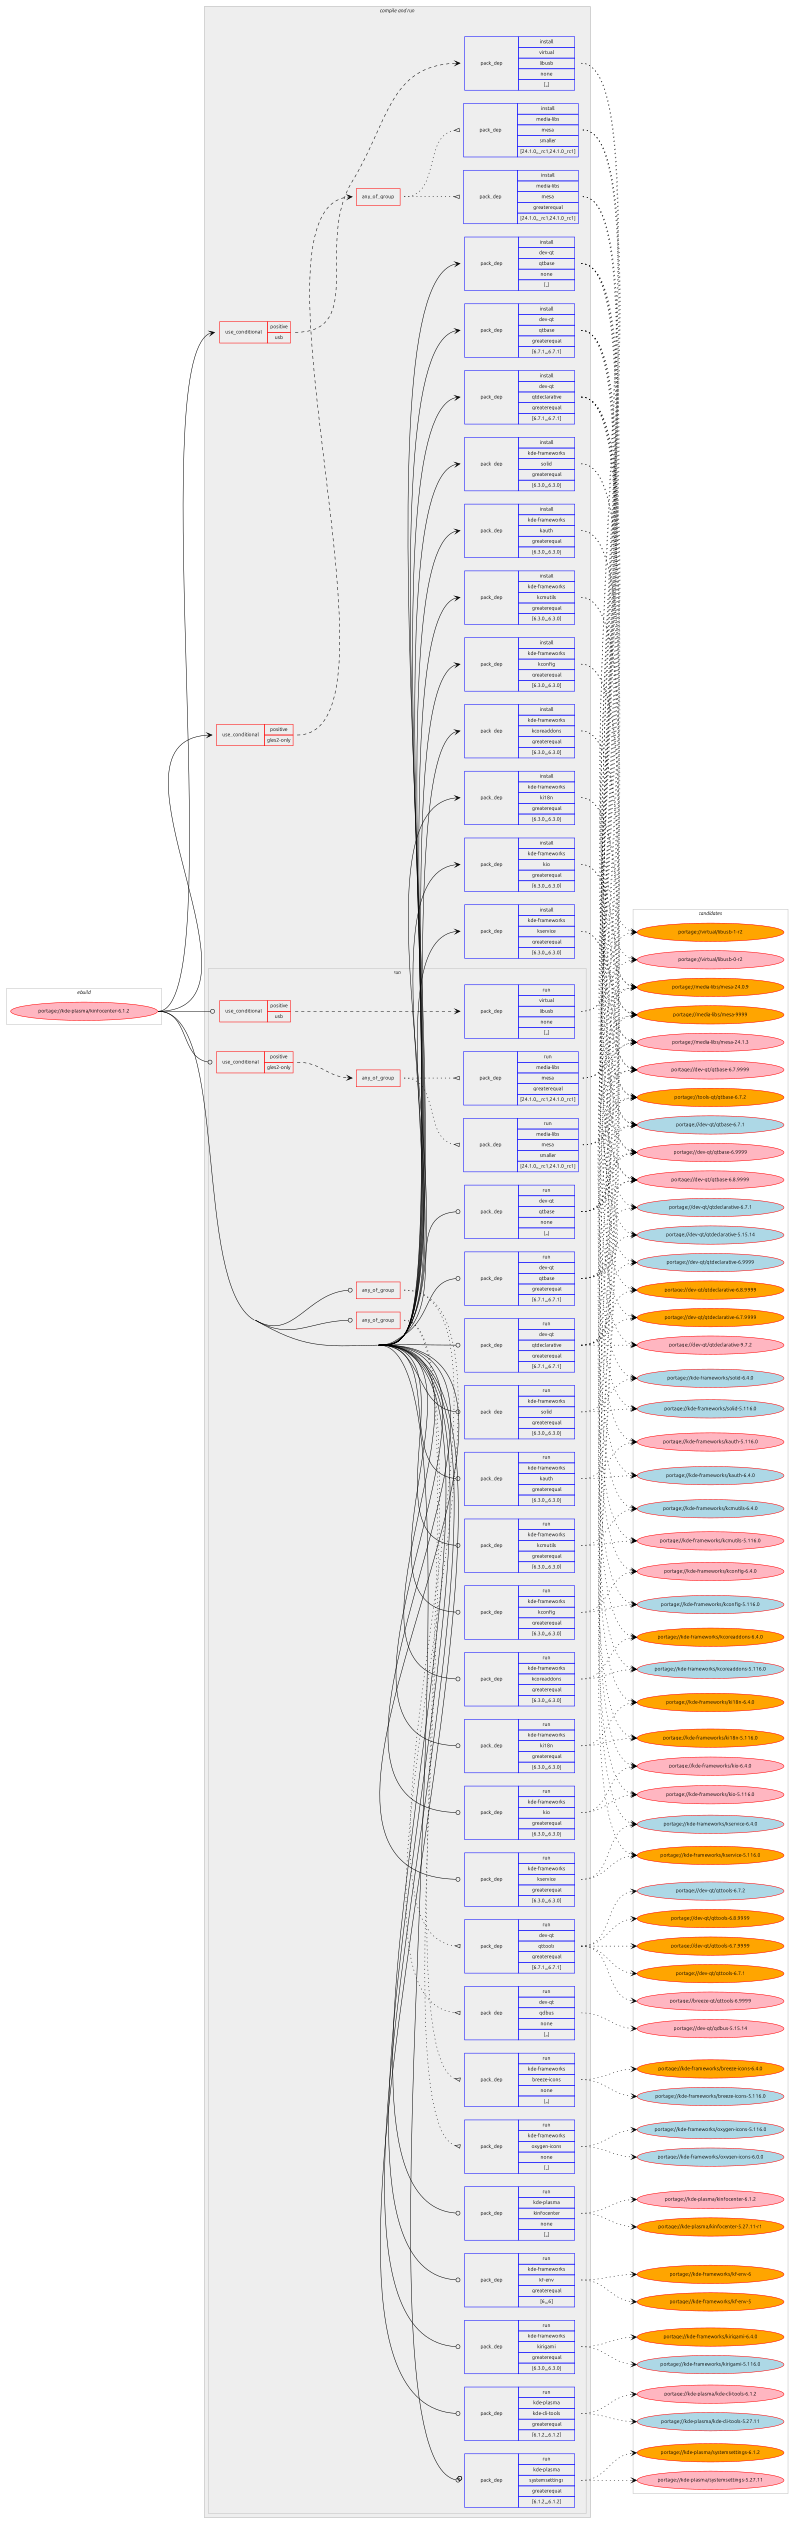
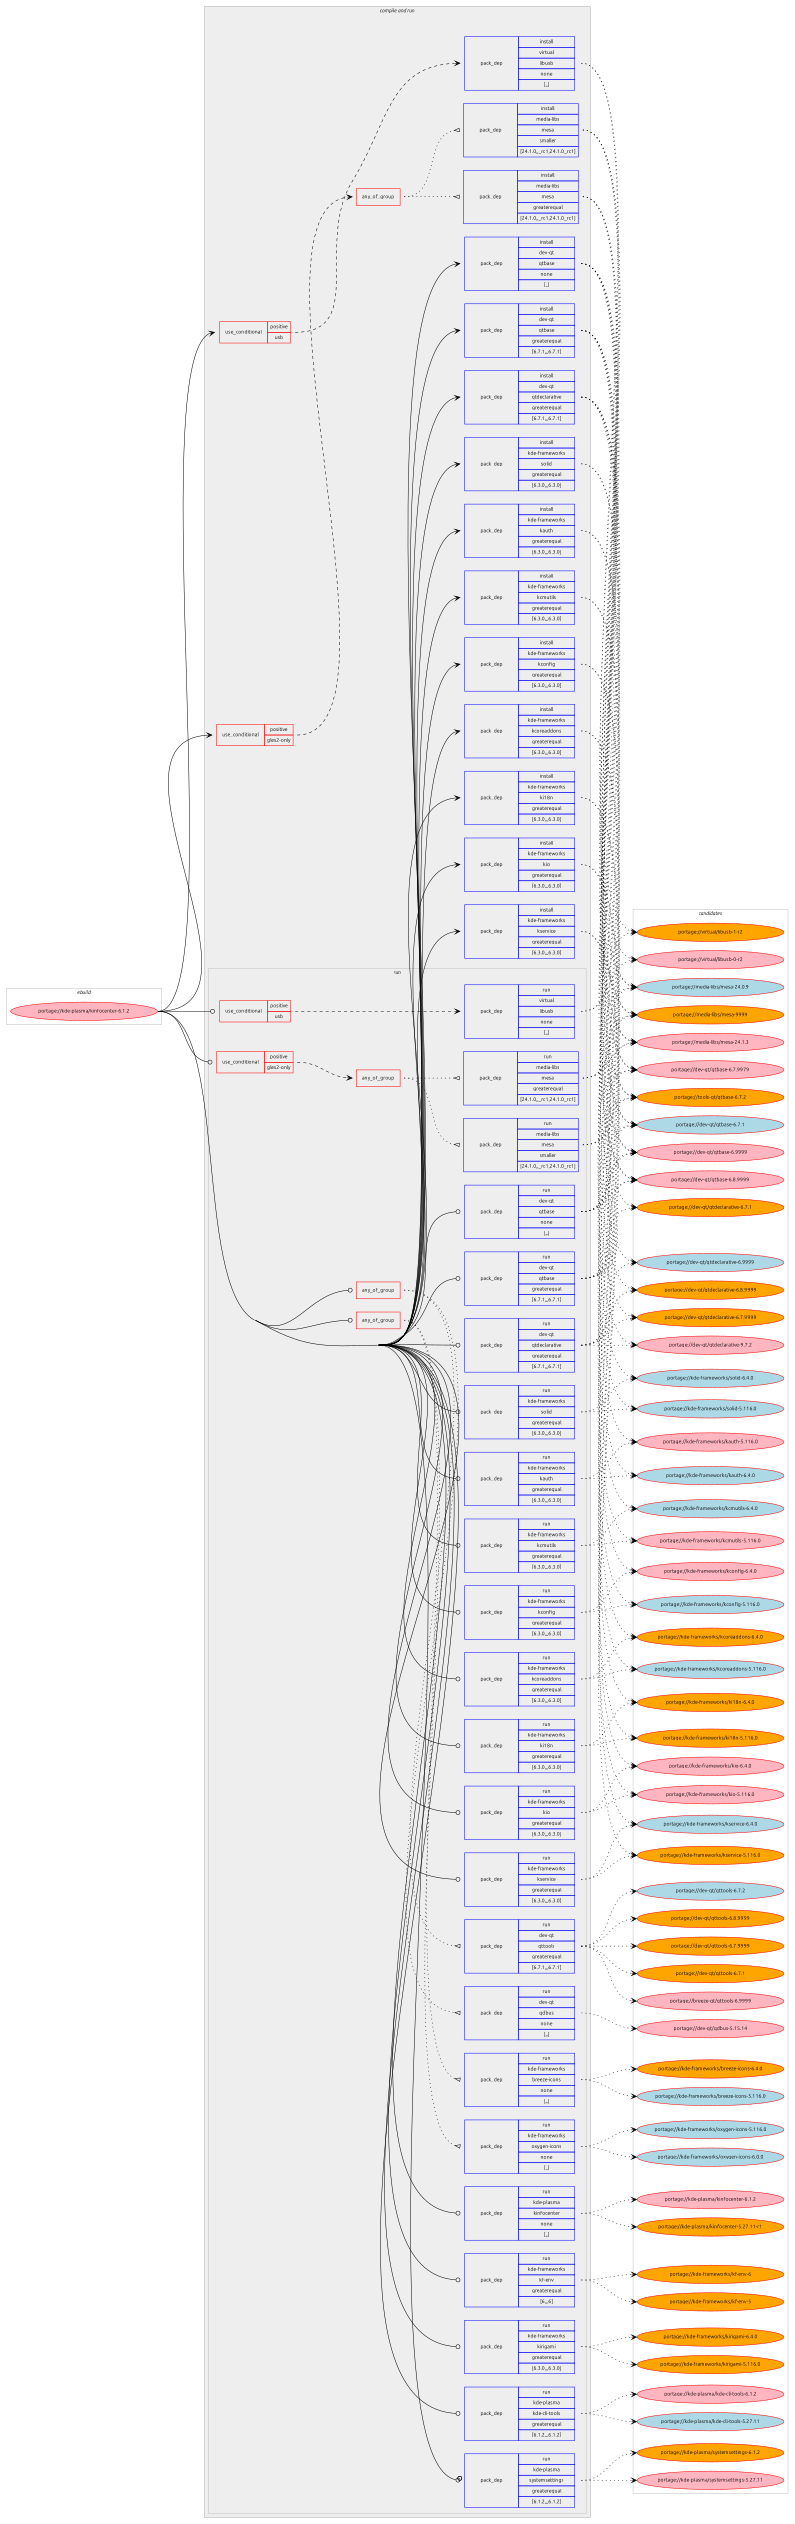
(711, 987) -> (711, 987)
(711, 1070) -> (711, 1070)
(711, 1208) -> (711, 1208)
(711, 1235) -> none
(711, 2365) -> (711, 2365)
